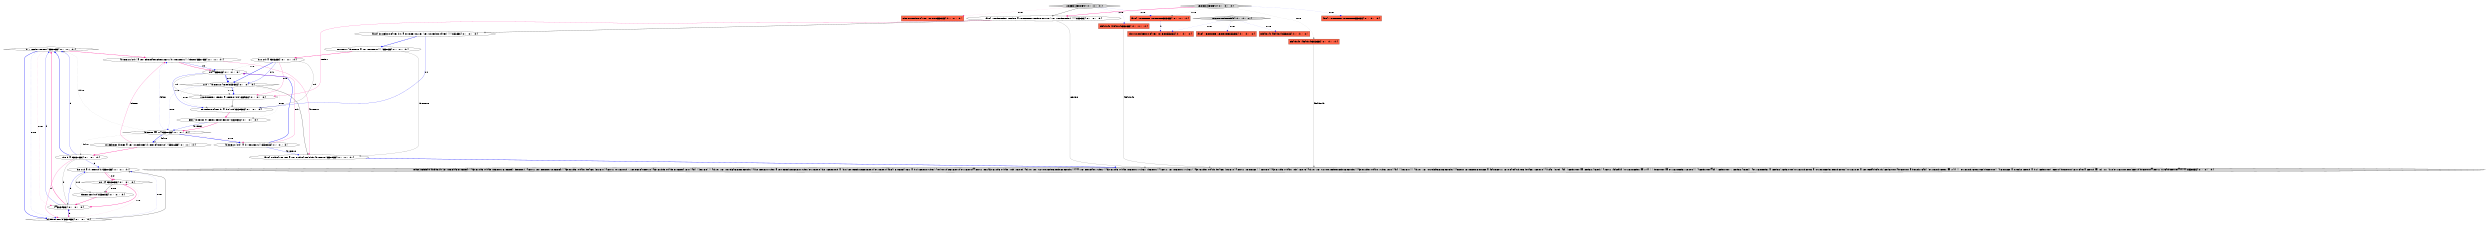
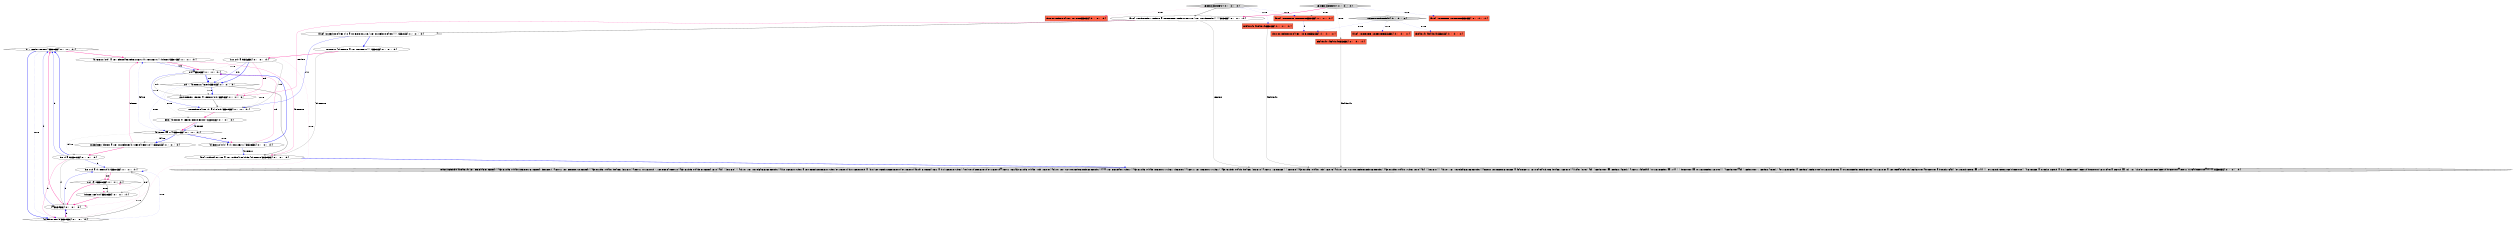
(88, 108) -> none
